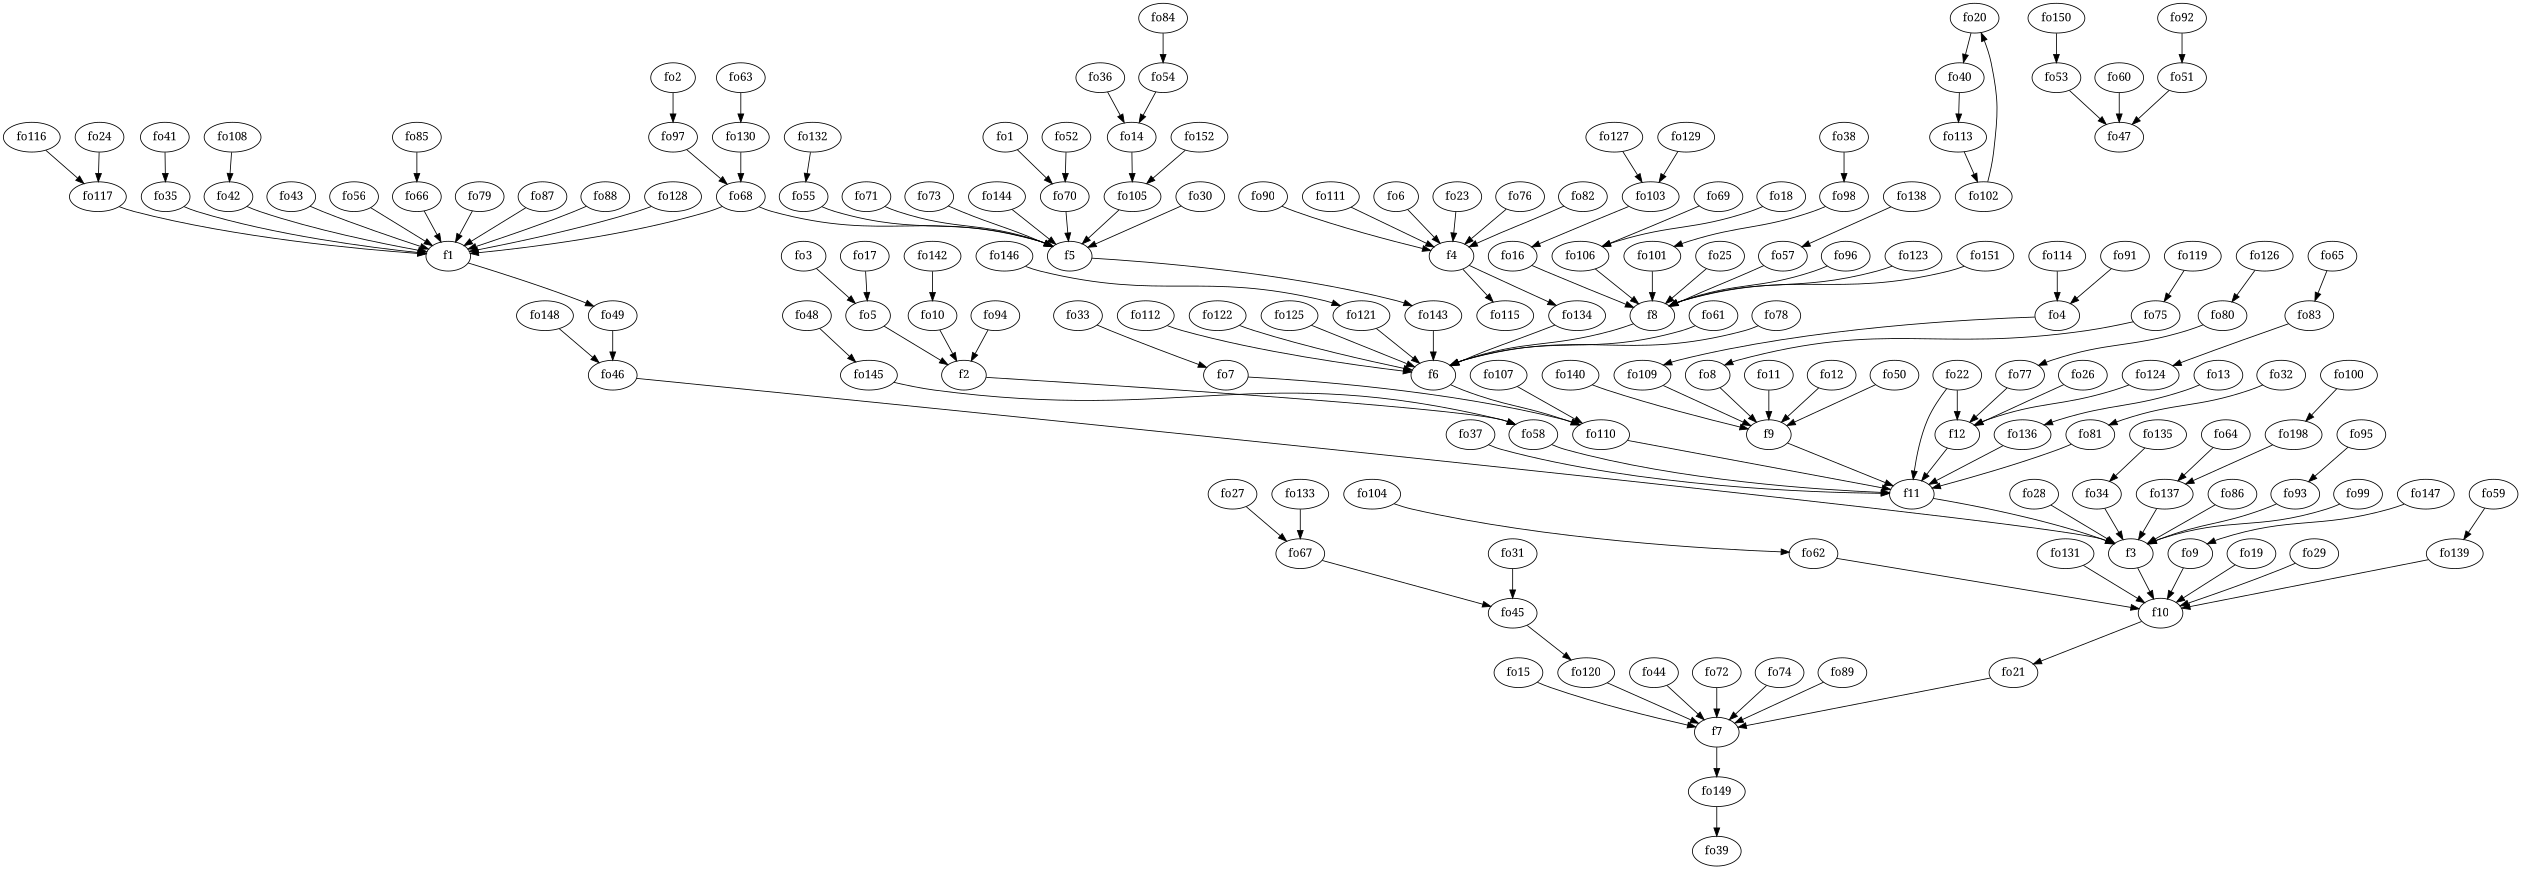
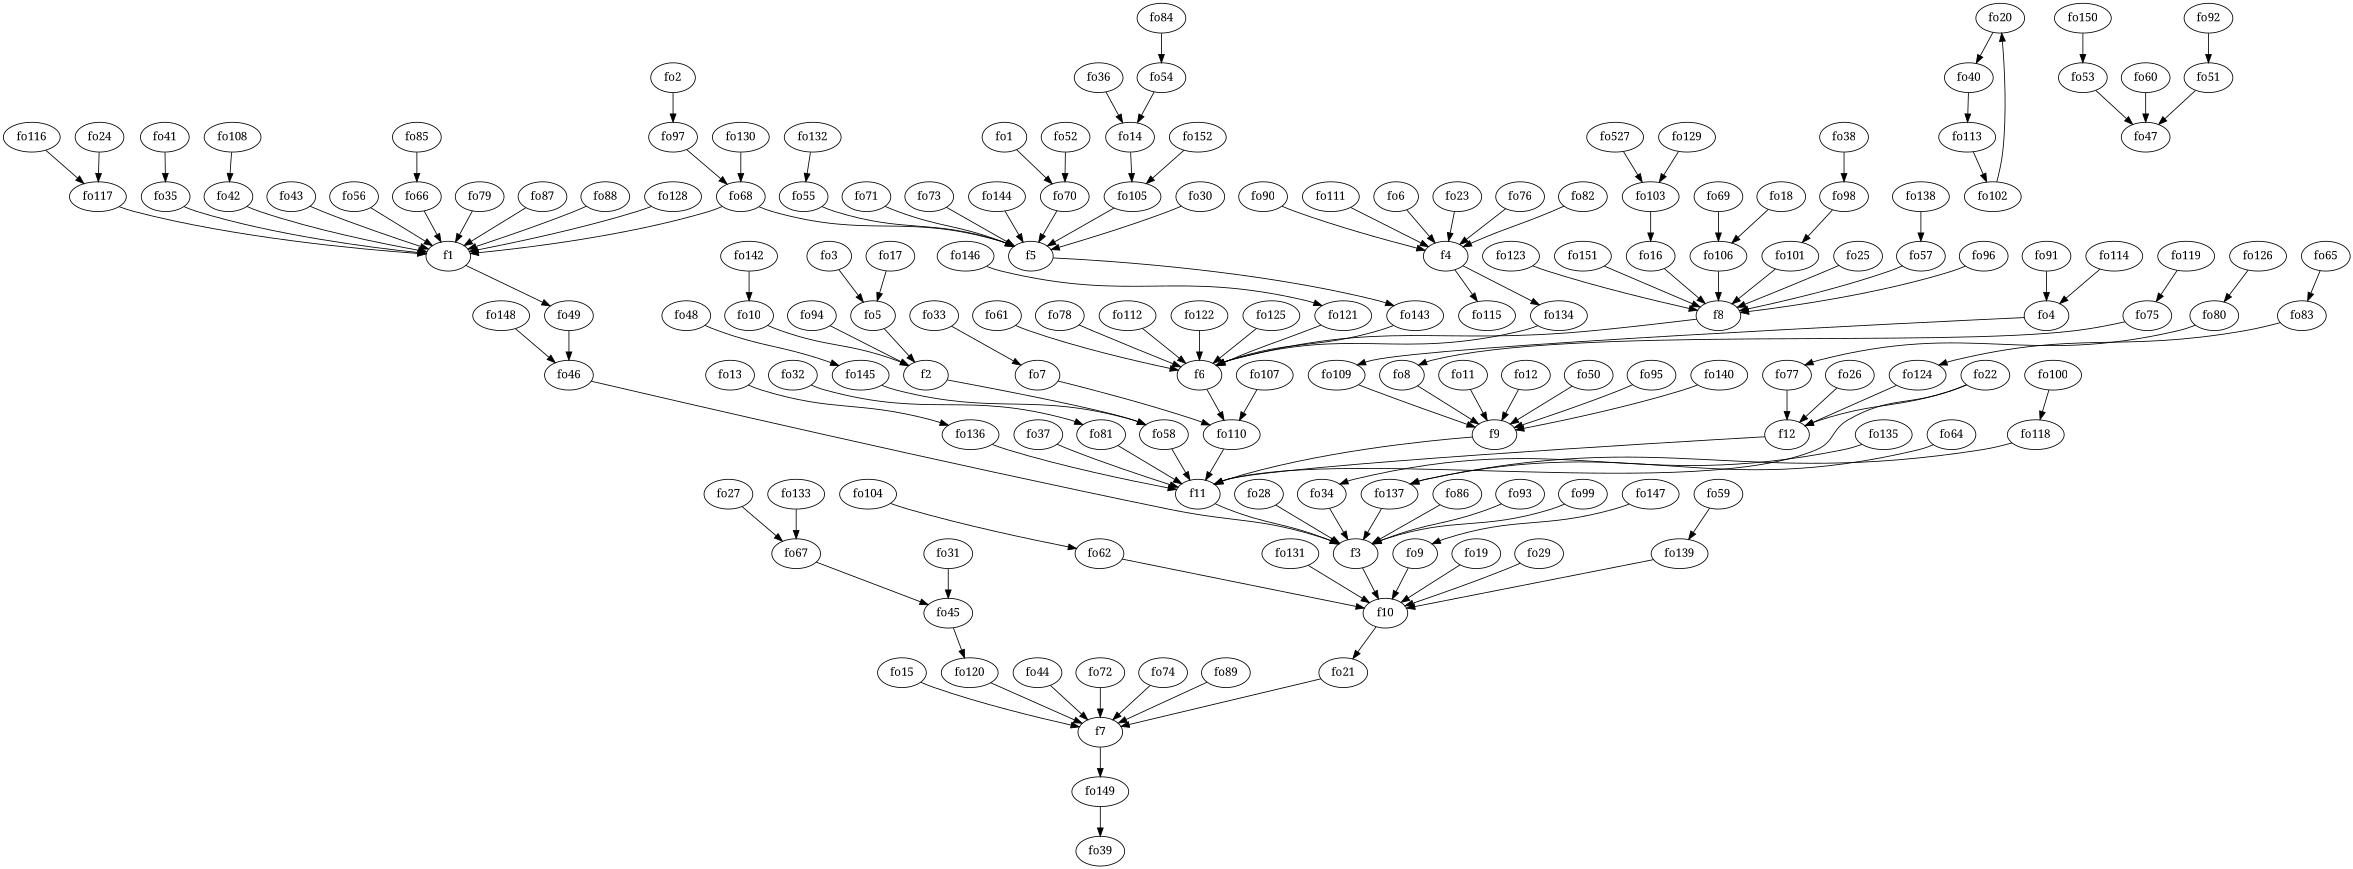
(741, 78) -> none
(1614, 137) -> (1615, 137)
(2294, 435) -> (2036, 435)
(2331, 462) -> (1578, 406)
